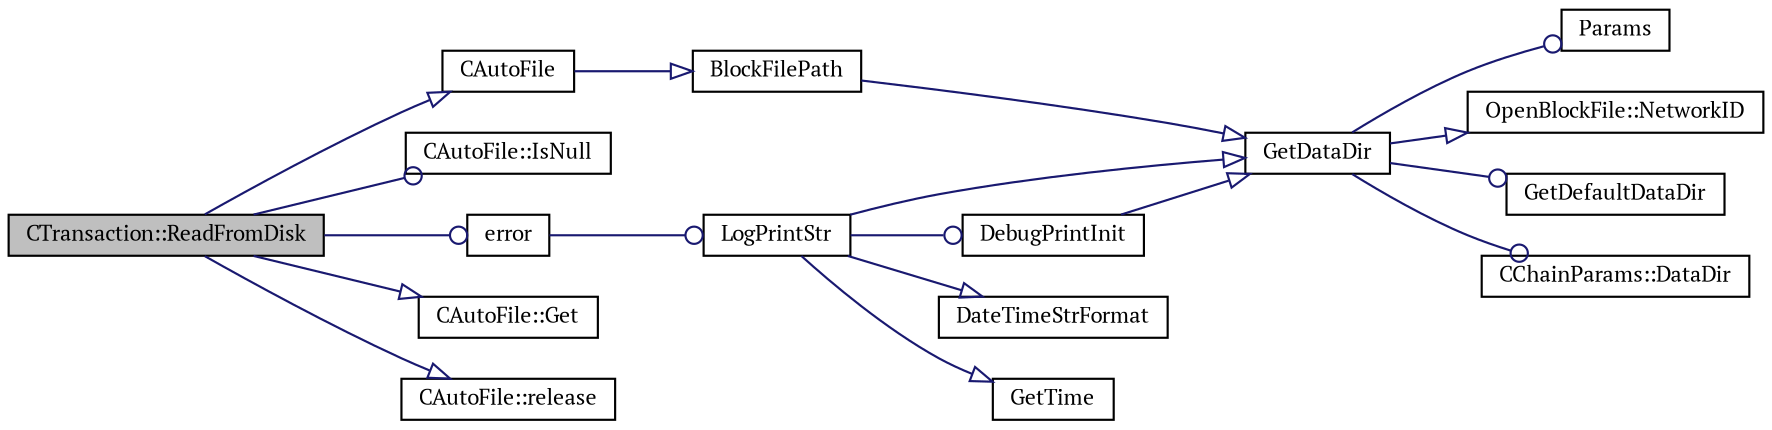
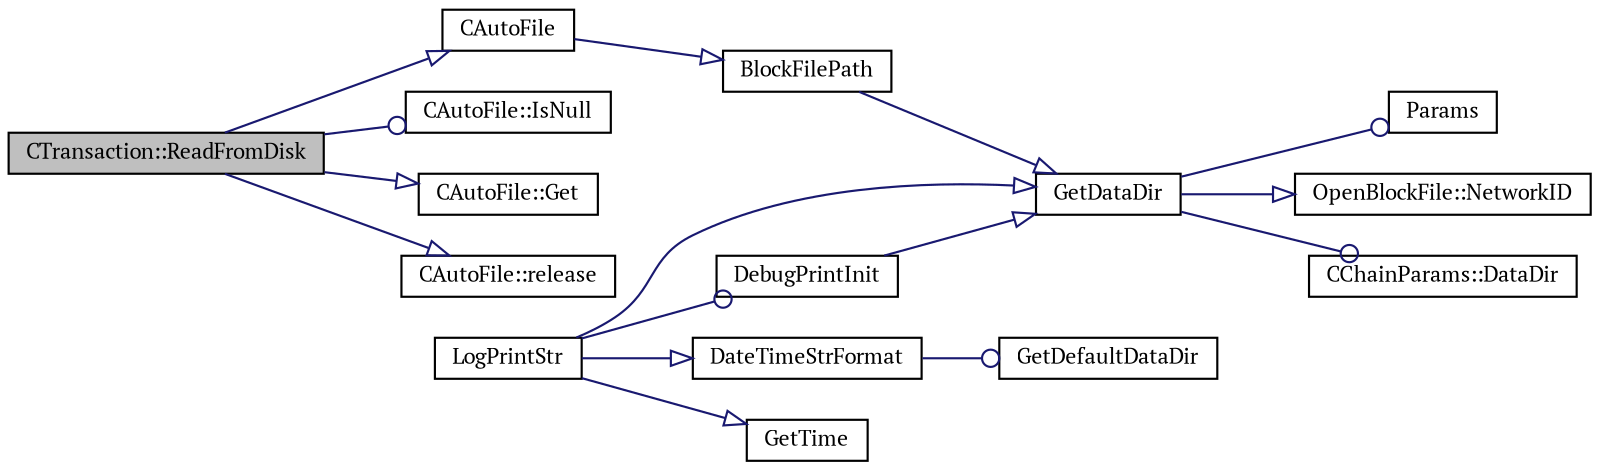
(1439, 170) -> (952, 358)
(508, 235) -> none
